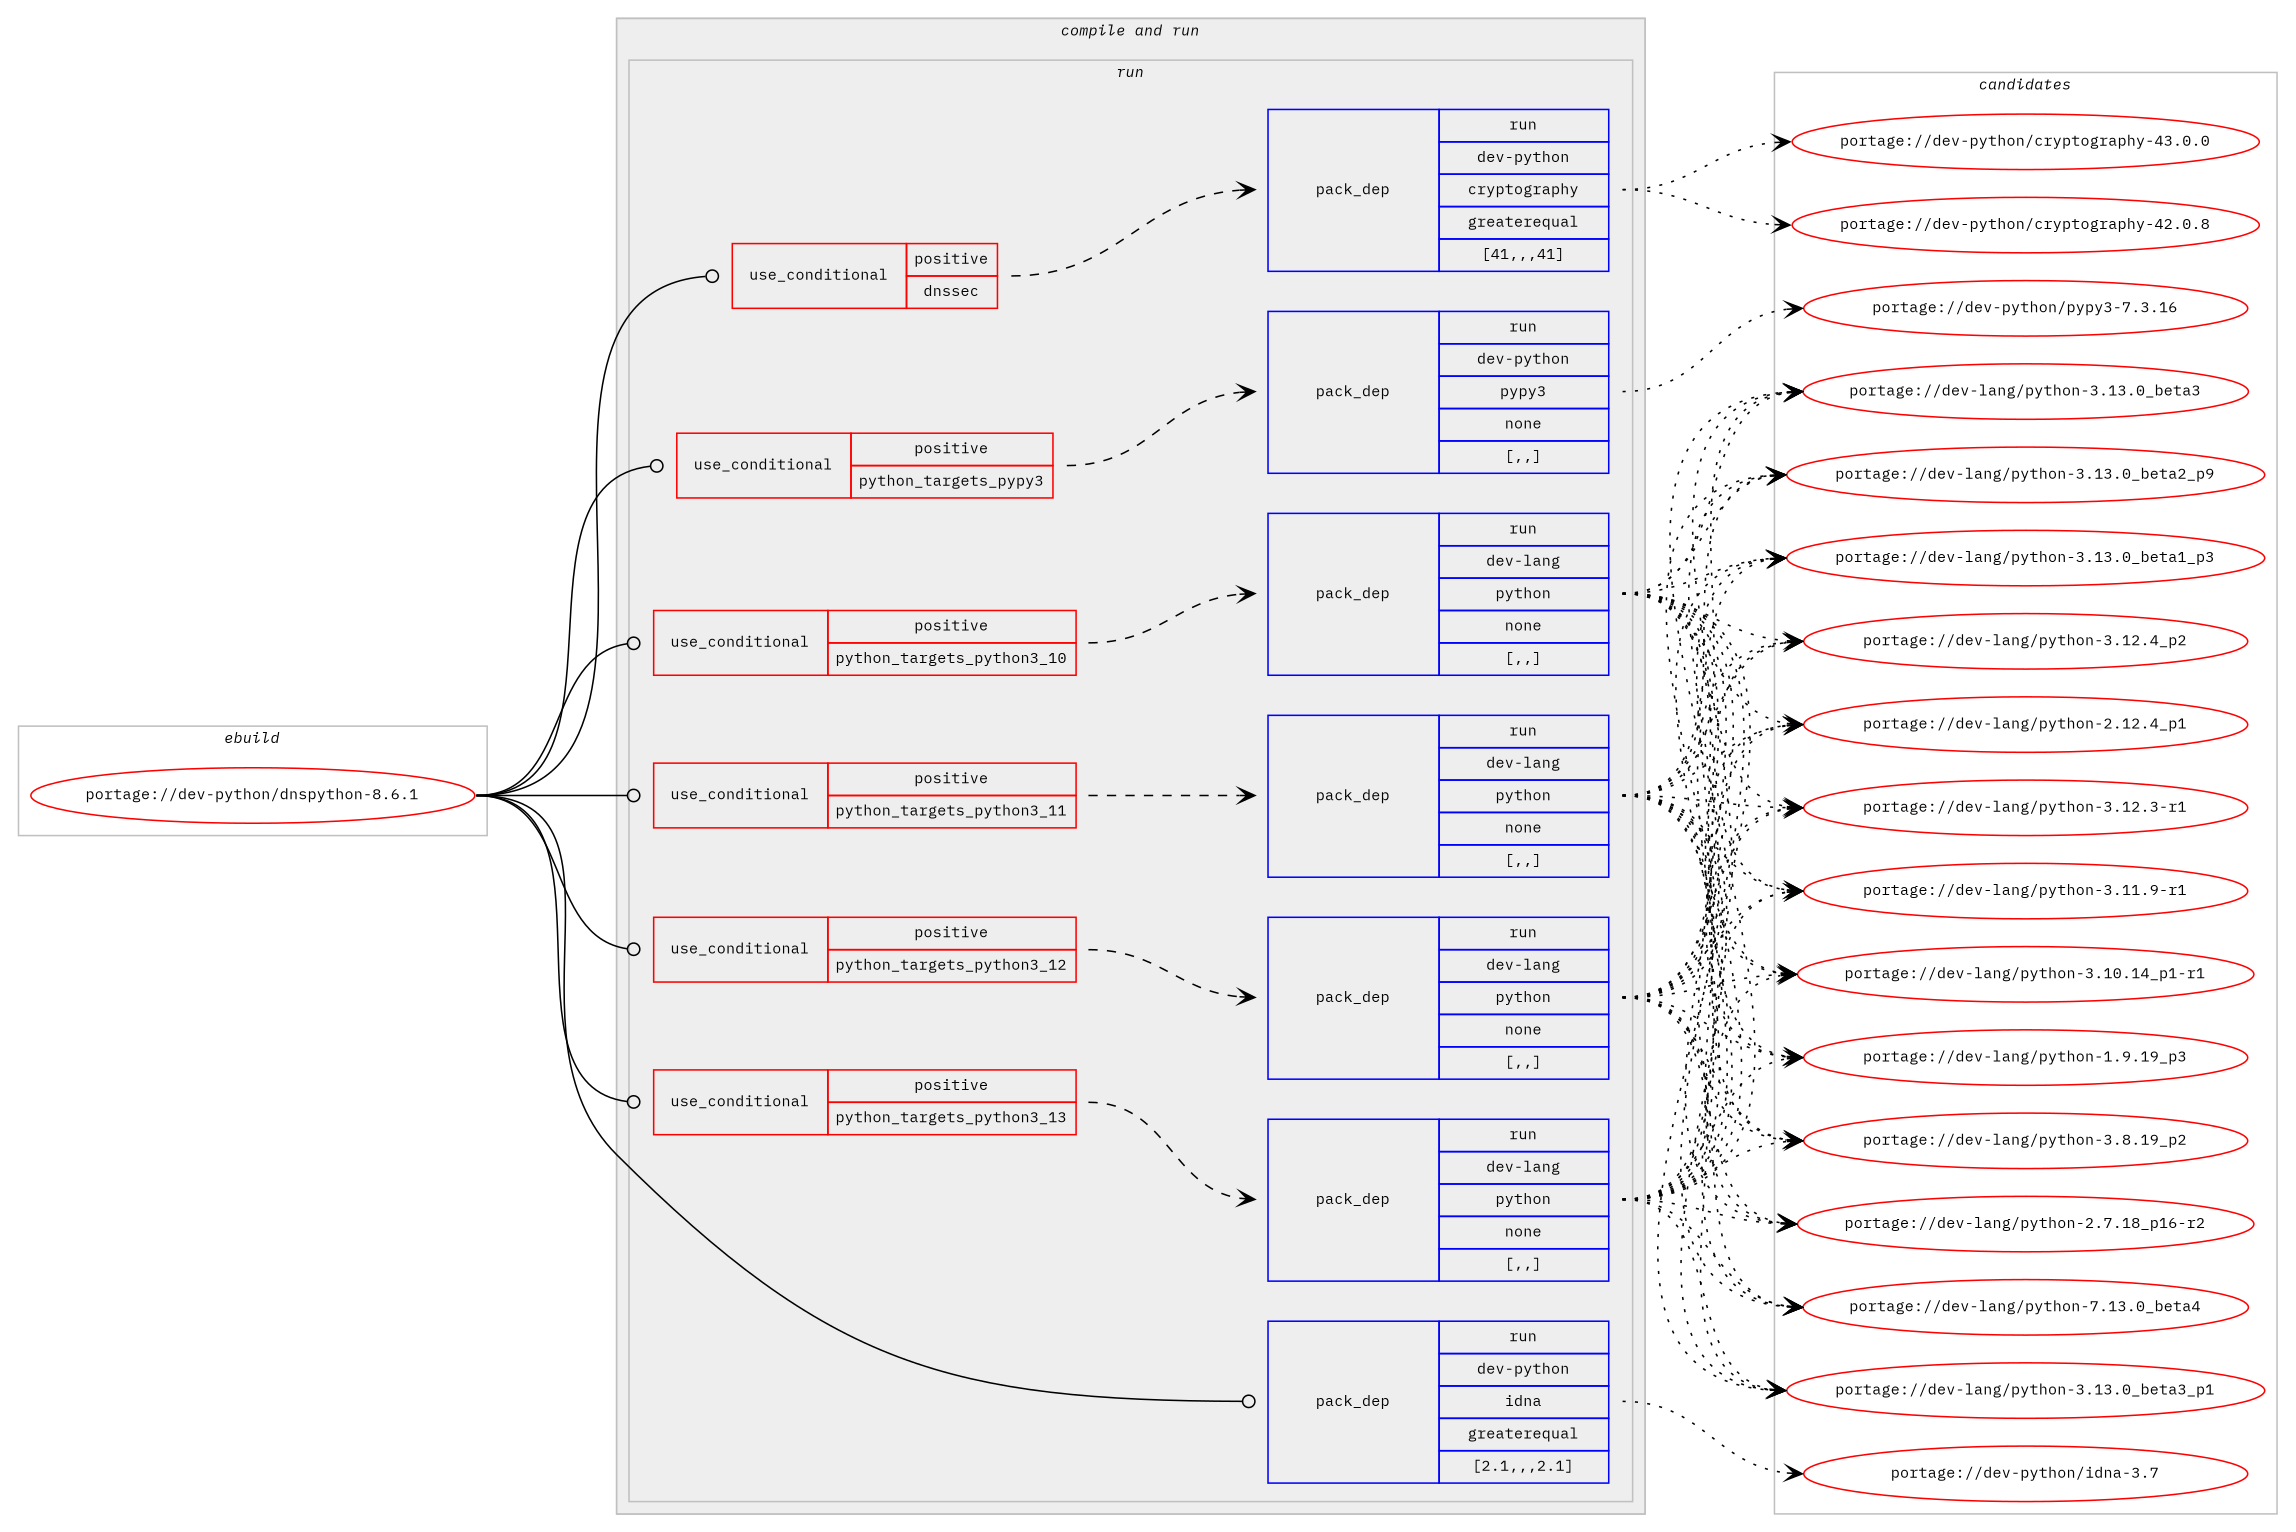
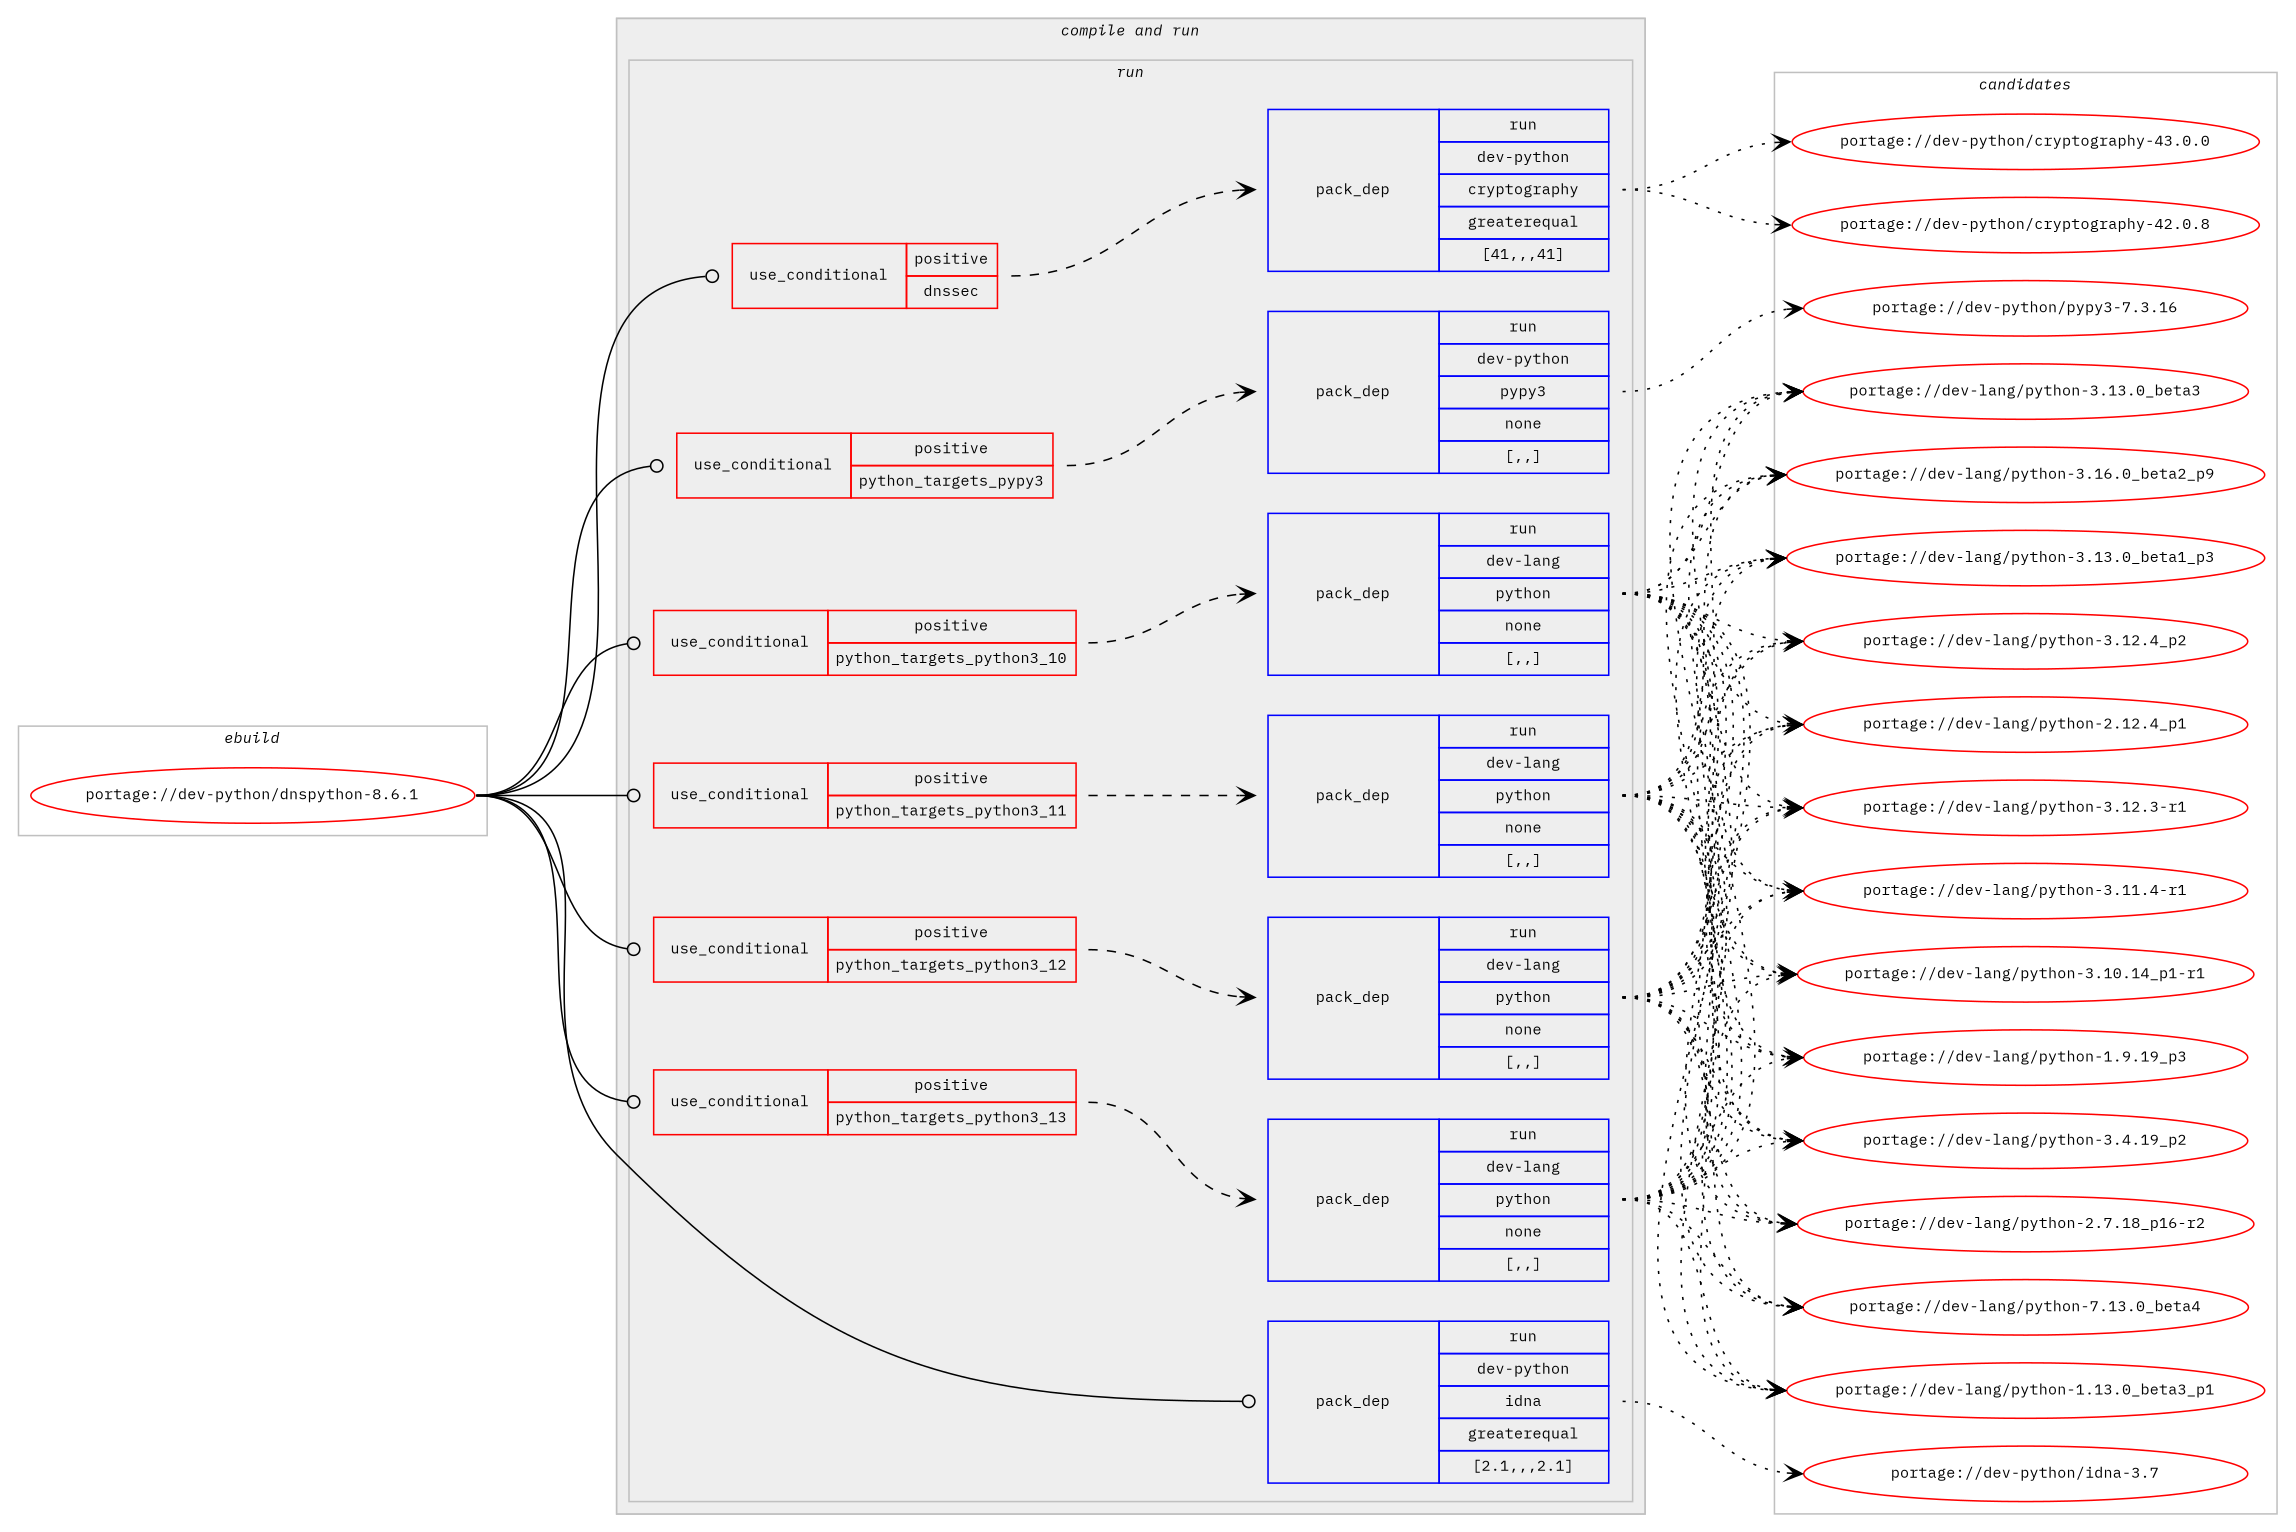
(2026, 475) -> (2026, 475)
(2026, 891) -> (2026, 891)
(2026, 1141) -> (2026, 1141)
(2026, 1391) -> (2026, 1391)
